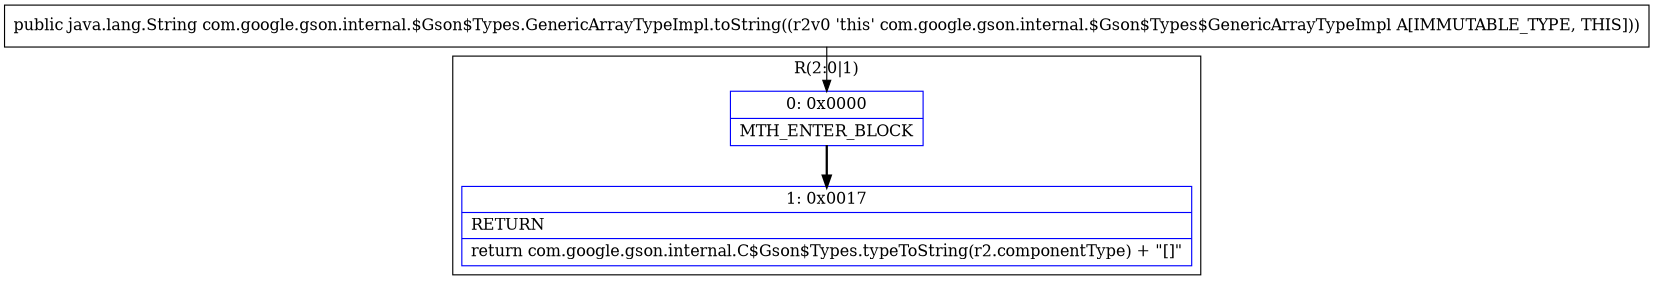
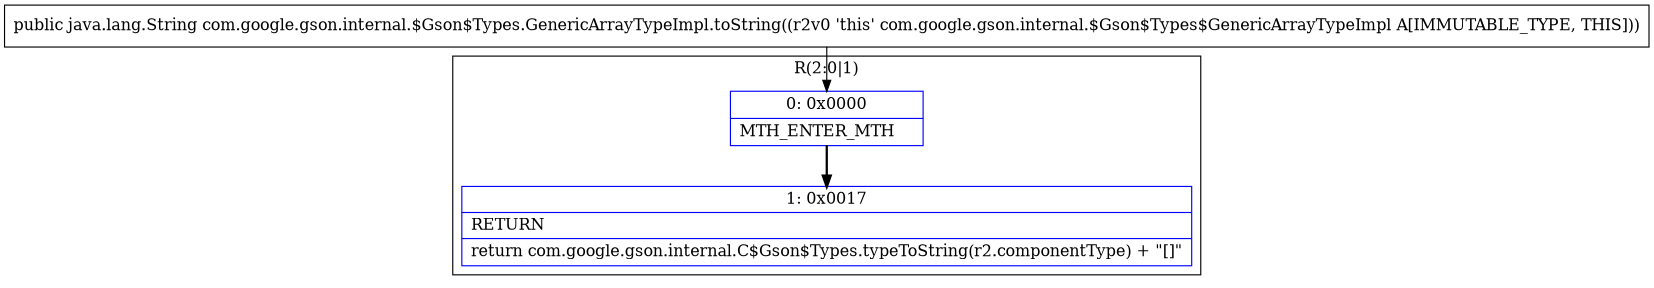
(827, 131) -> (817, 131)
